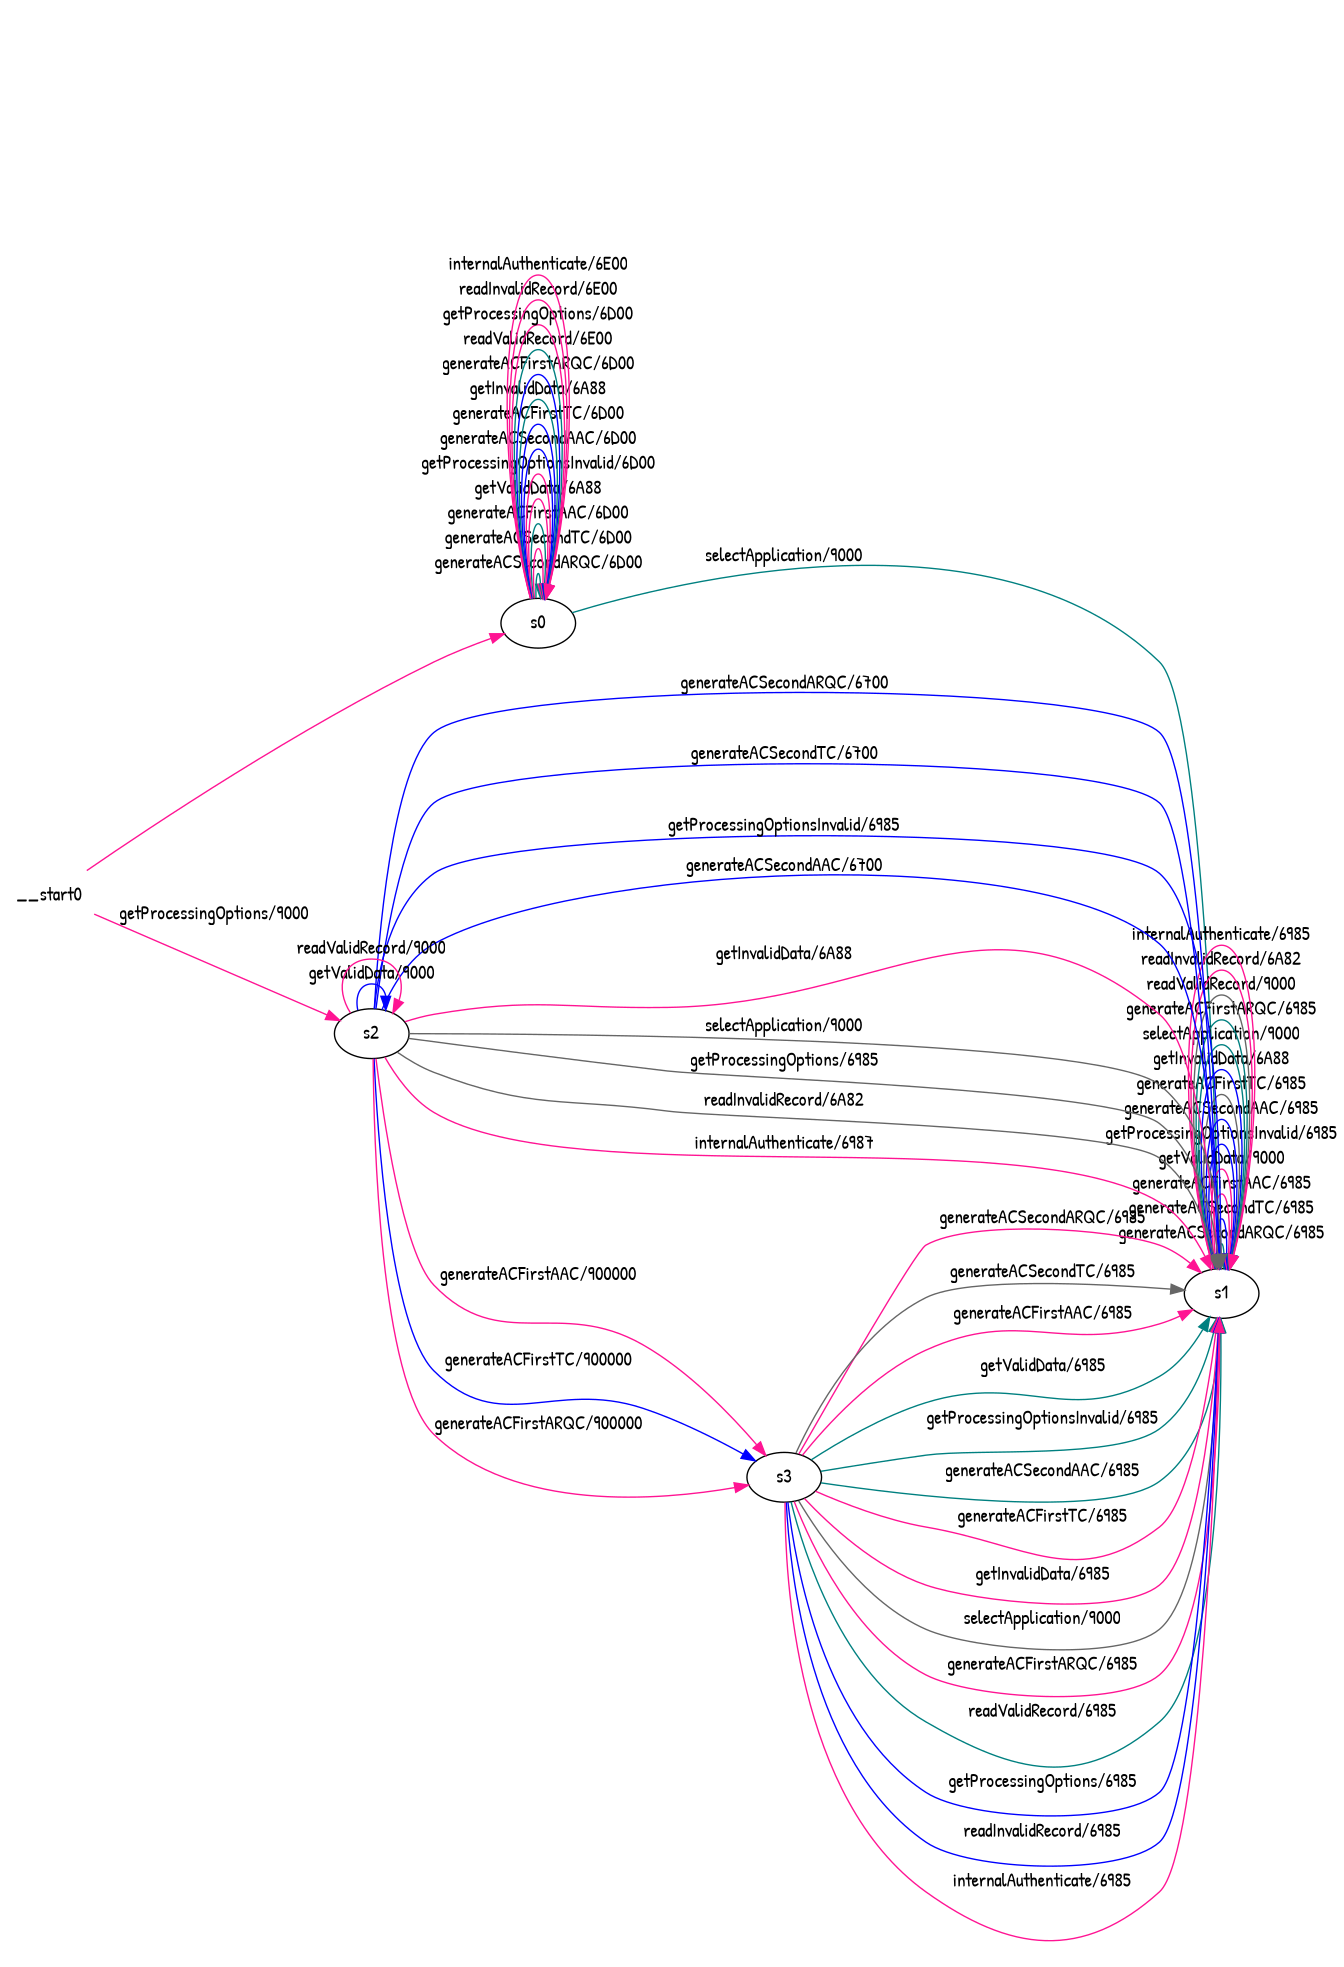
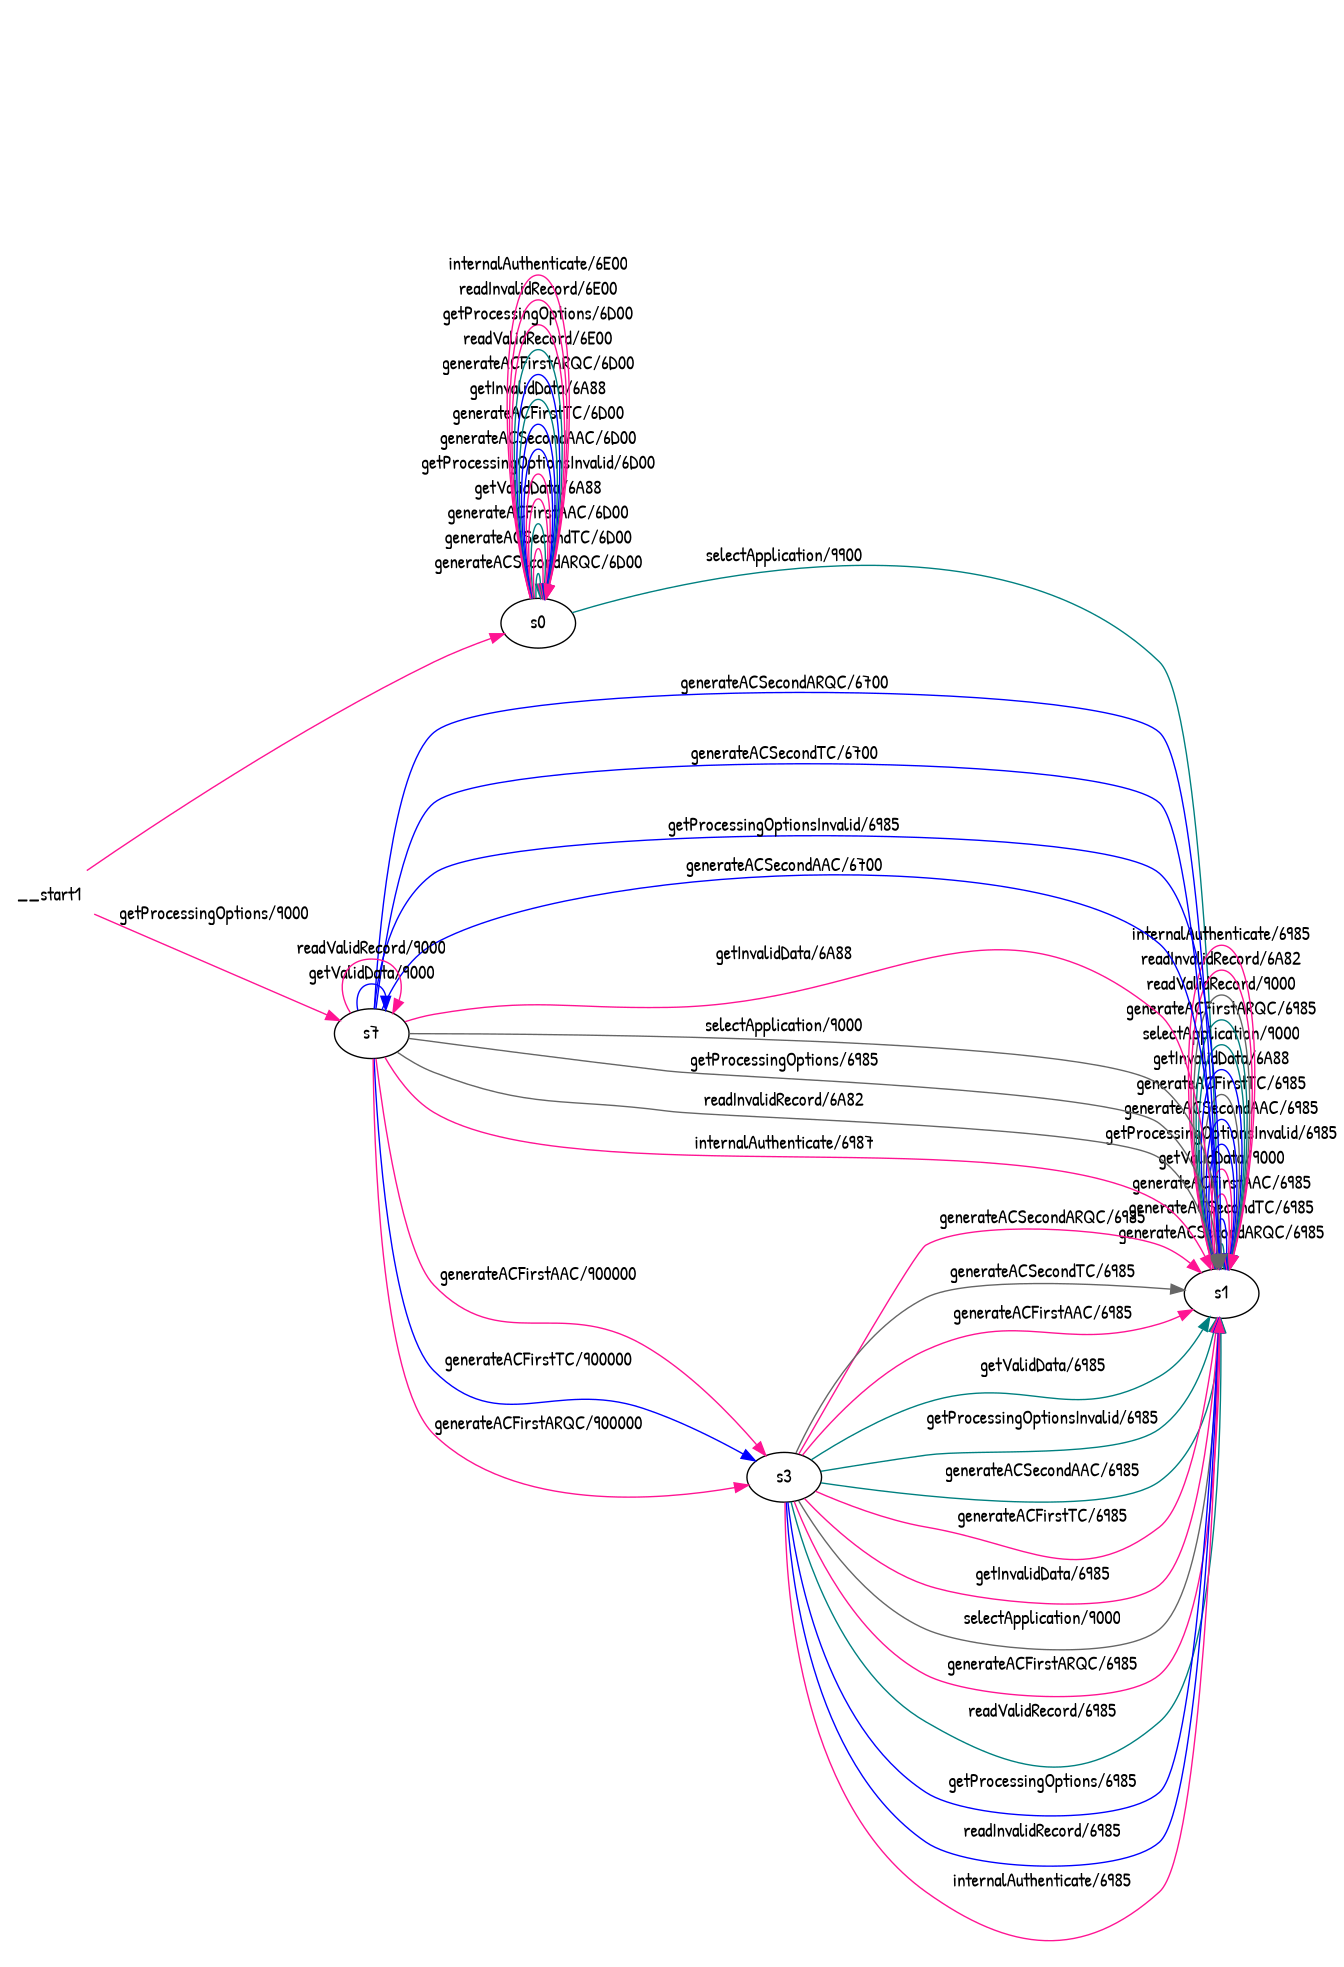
(784, 556) -> (784, 556)
(50, 895) -> (50, 895)
(372, 1034) -> (372, 1034)
